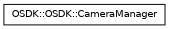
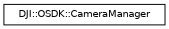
(84, 15) -> (84, 15)
